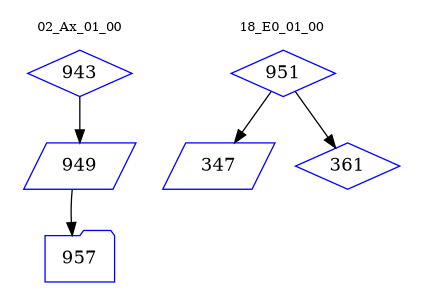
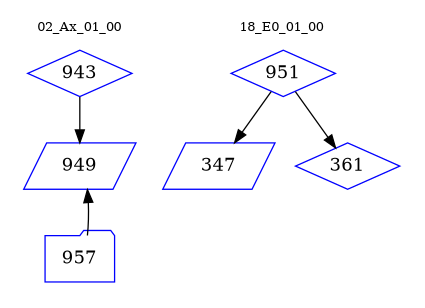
(71, 206) -> (88, 219)
